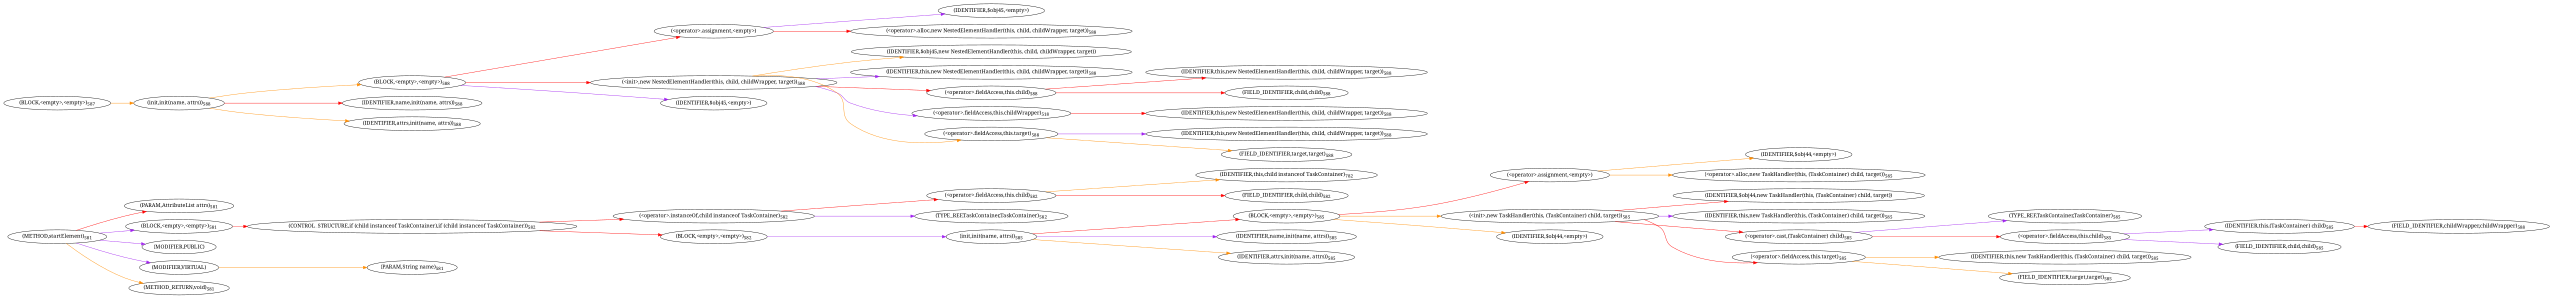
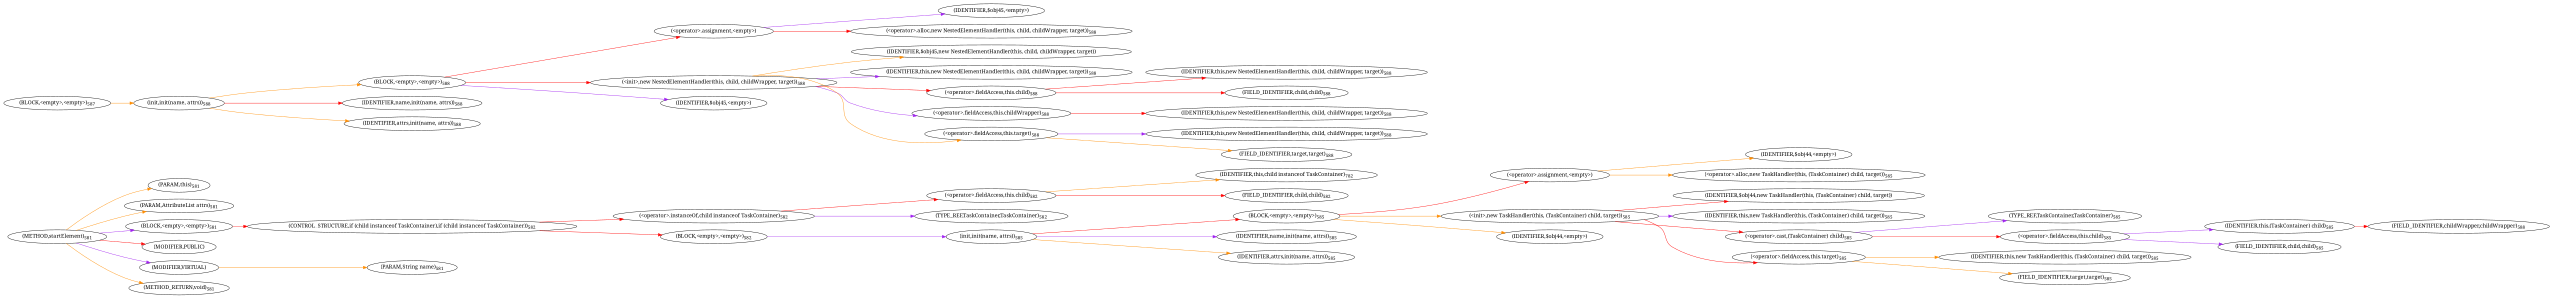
(1045, 113) -> (1045, 113)
none -> (179, 185)
(109, 220) -> (109, 220)
(121, 242) -> (121, 242)
